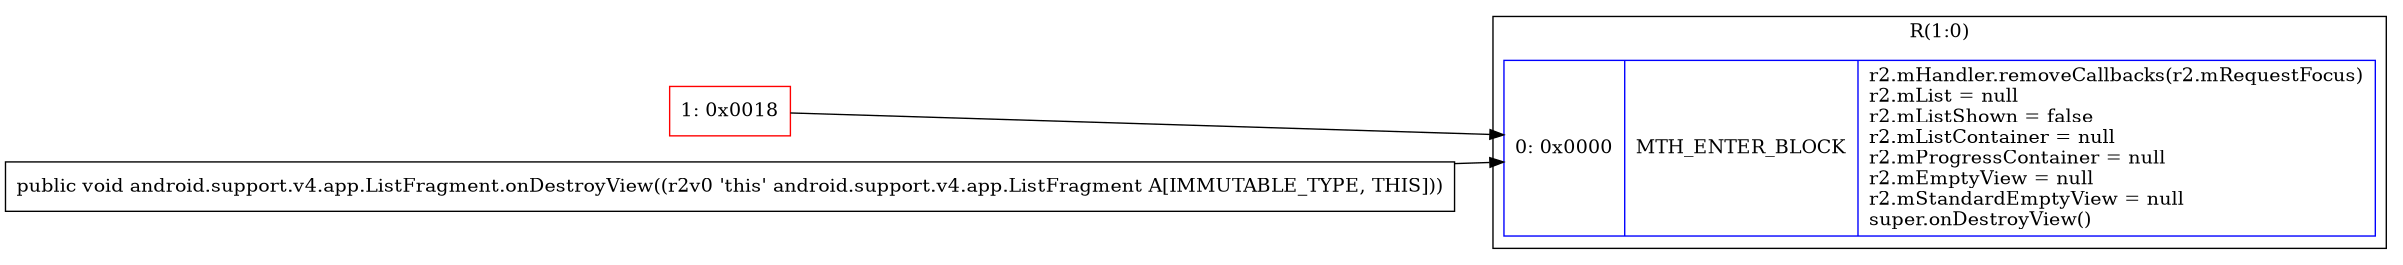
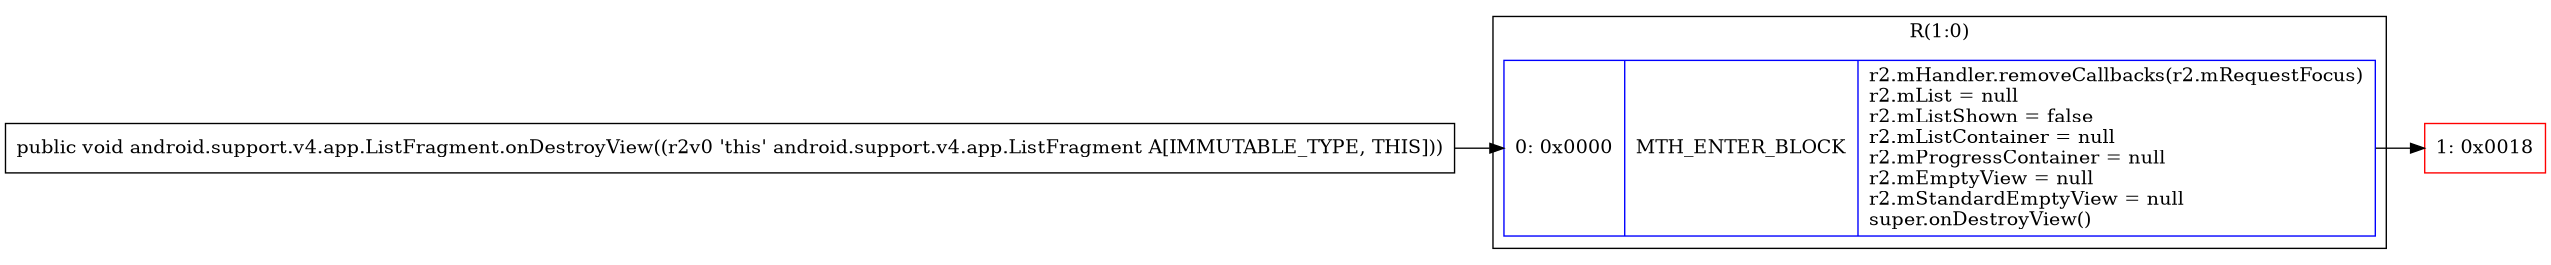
(1140, 124) -> (2395, 148)
